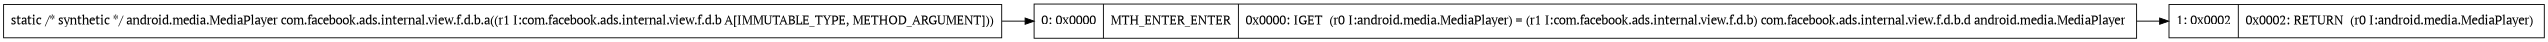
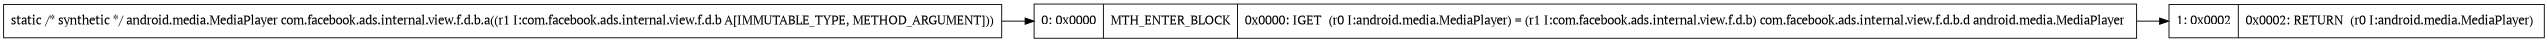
(1171, 21) -> (1170, 21)
